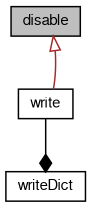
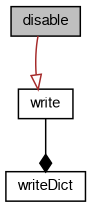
(55, 70) -> (36, 55)
